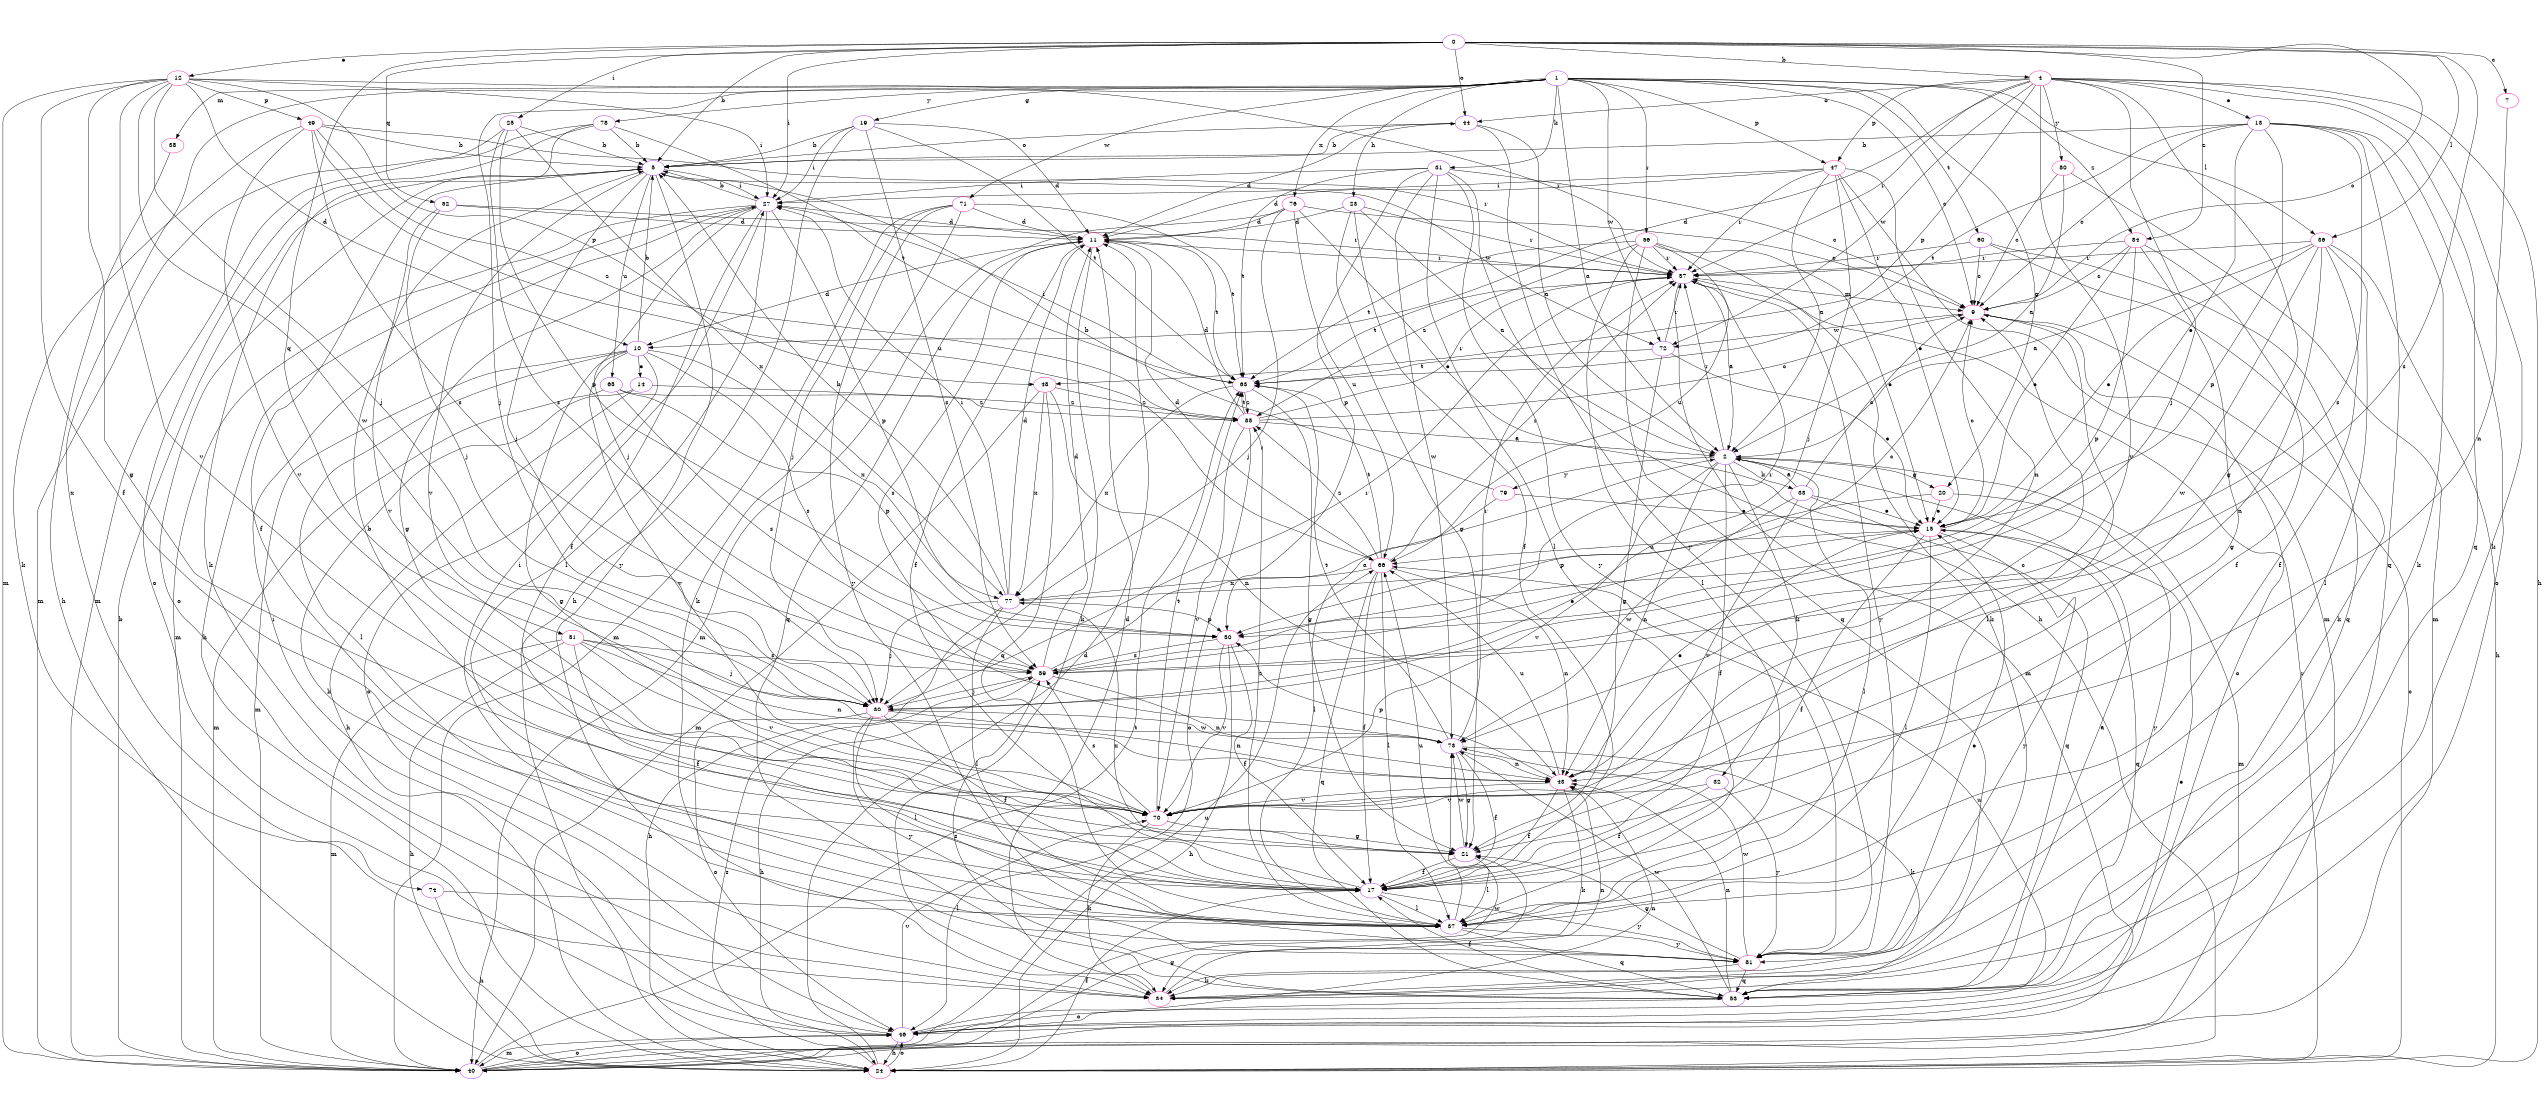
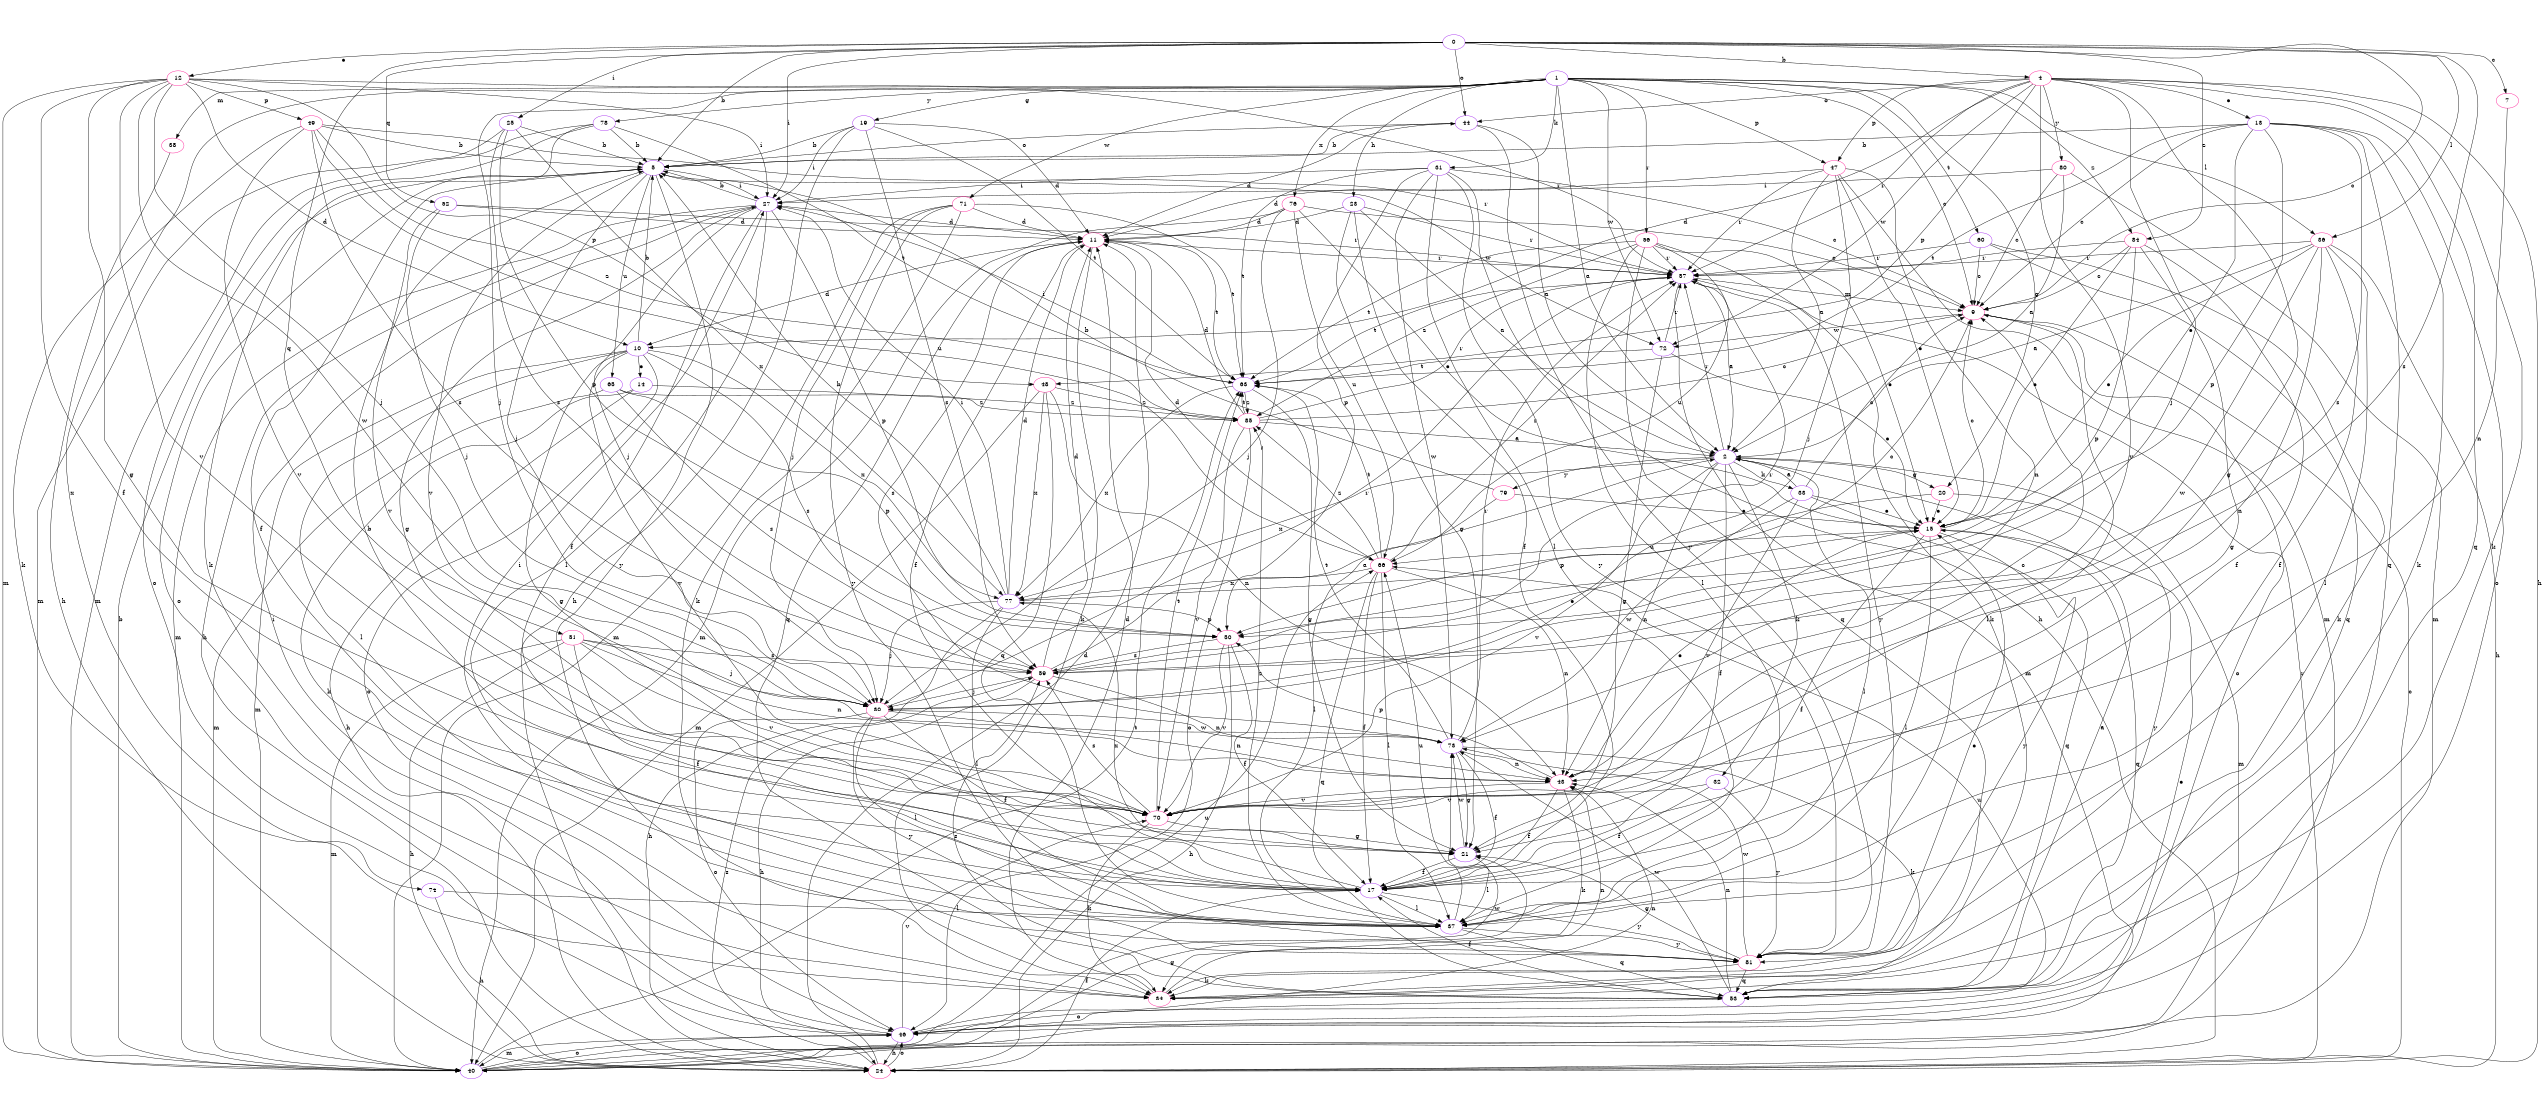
(1251, 191) -> (1258, 191)
none -> (1362, 492)
(1504, 661) -> none
